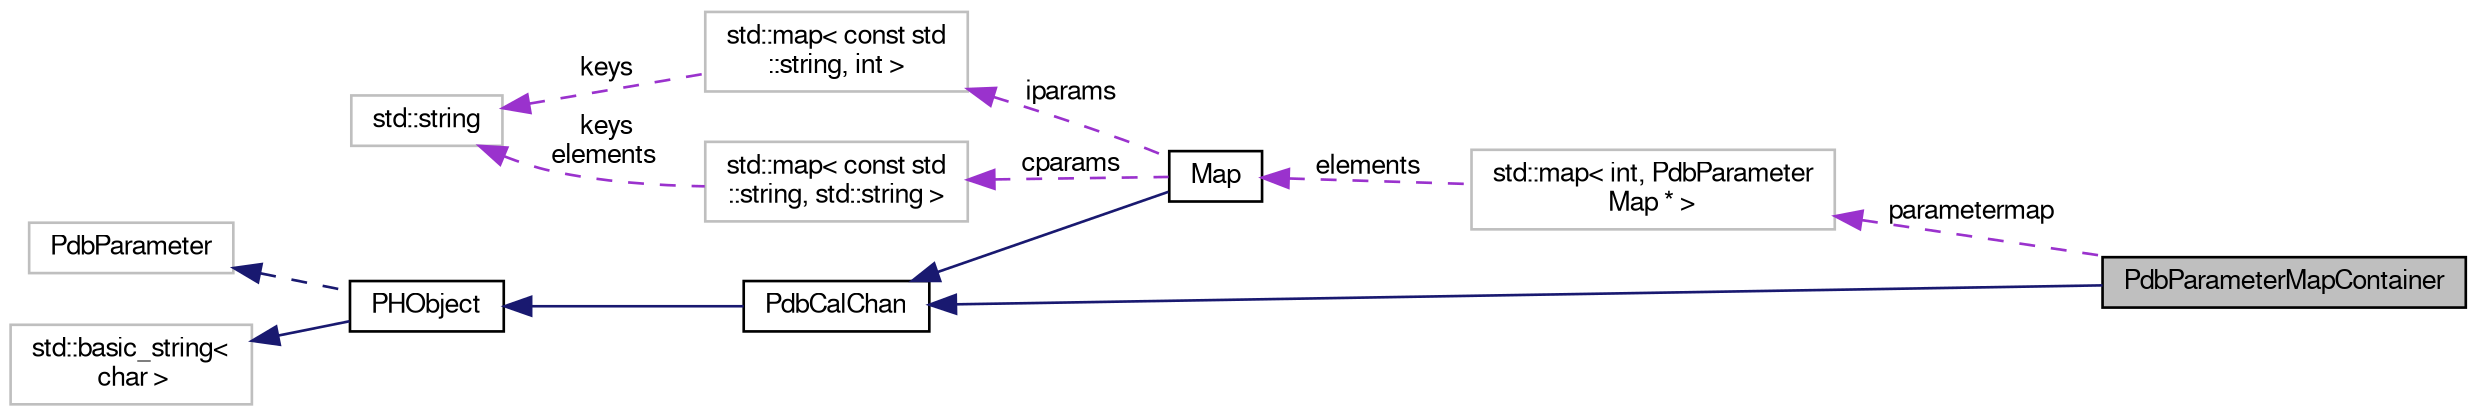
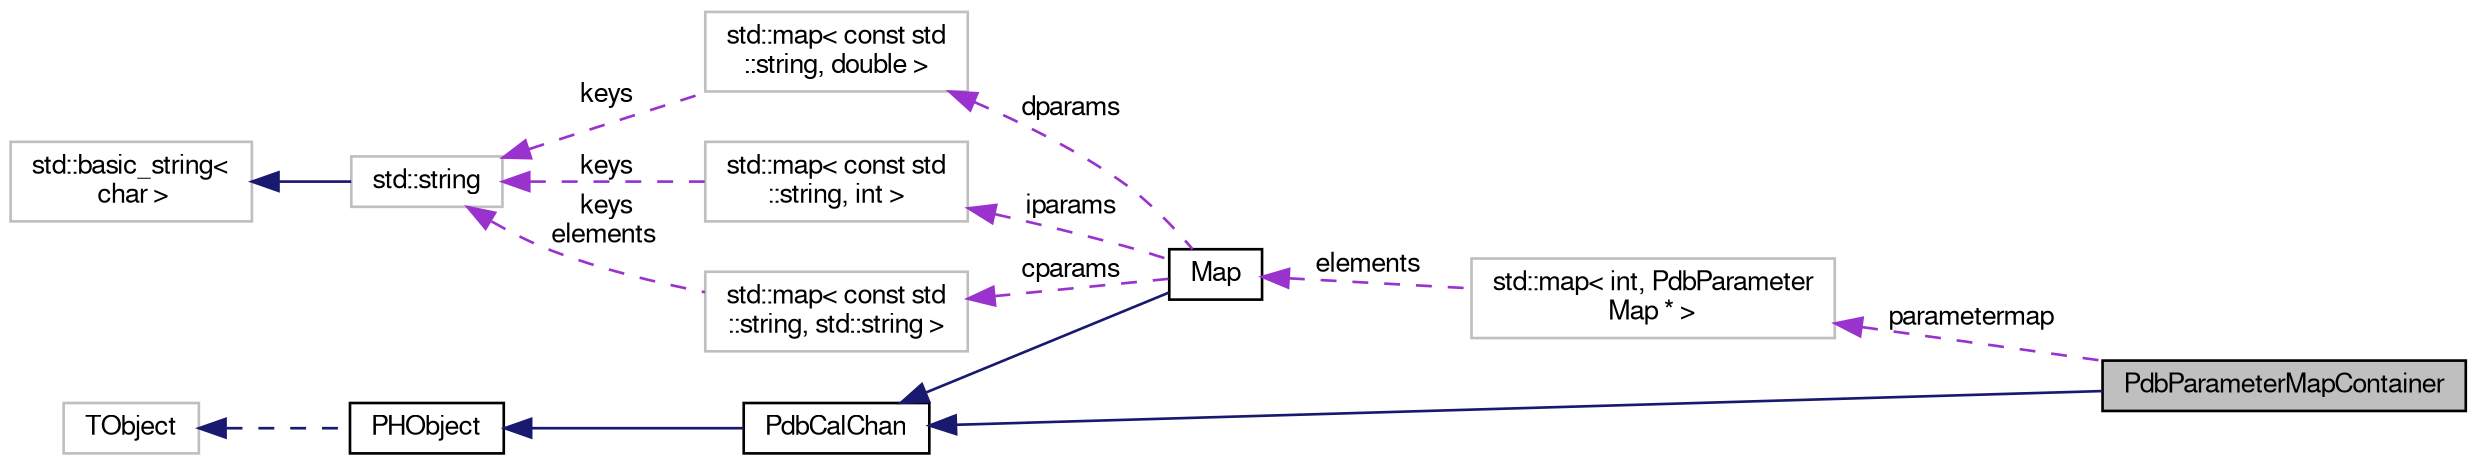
none -> (837, 52)
(131, 248) -> (131, 428)
(314, 328) -> (315, 182)
